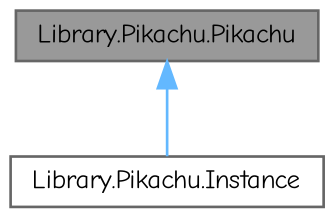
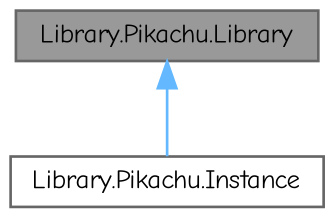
(167, 36) -> (167, 36)
